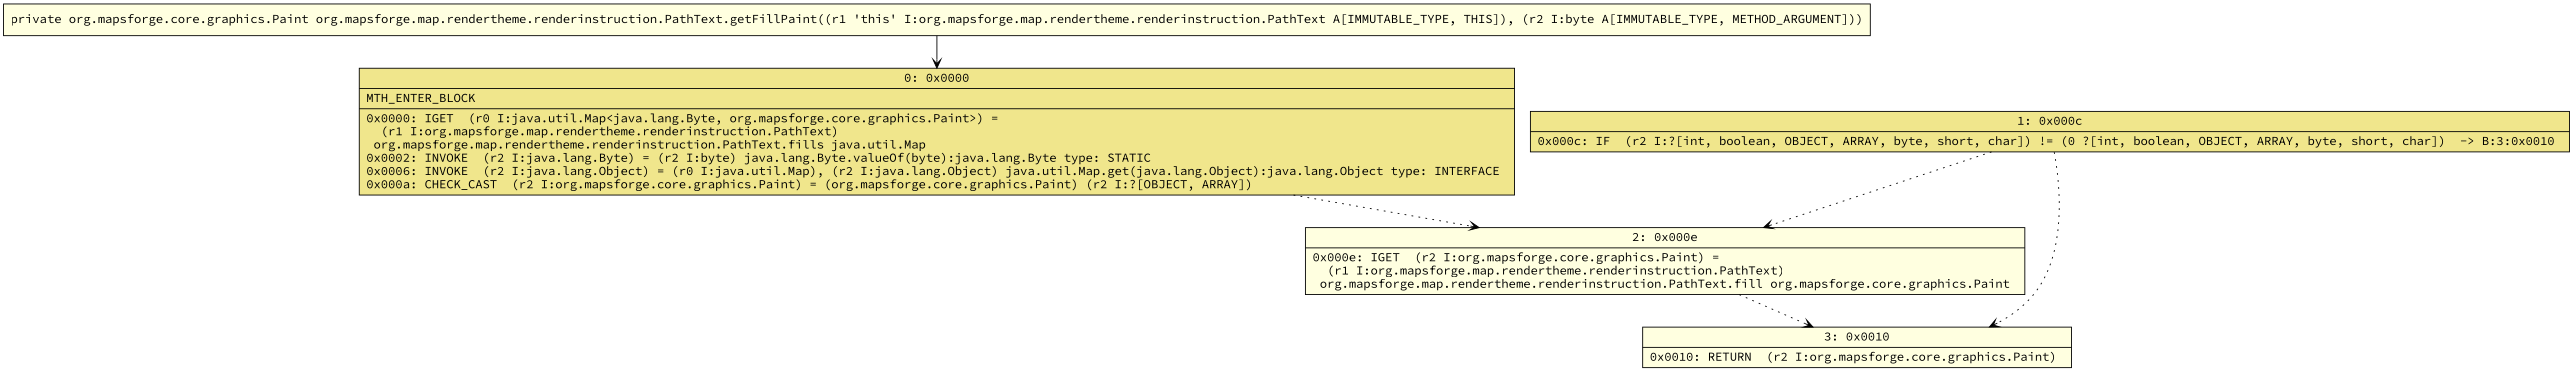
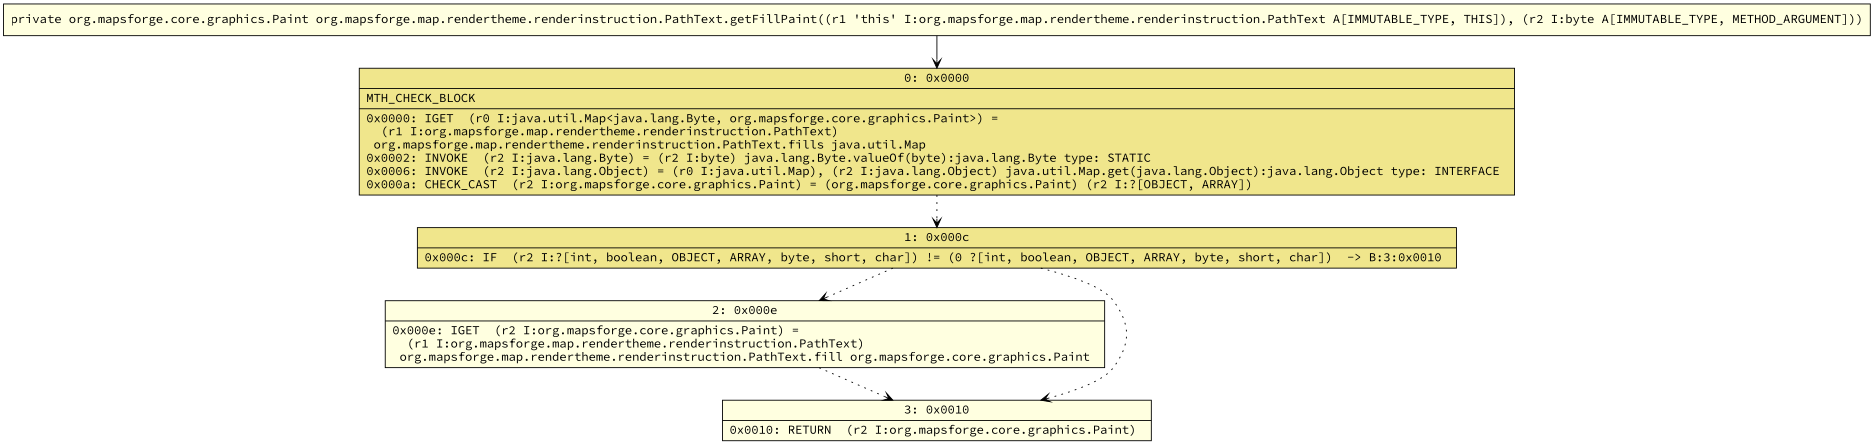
(421, 98) -> (421, 98)
(1382, 211) -> (937, 207)
